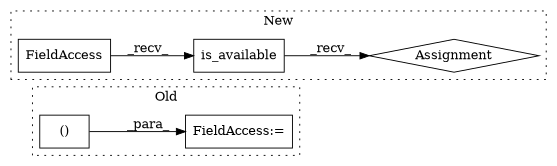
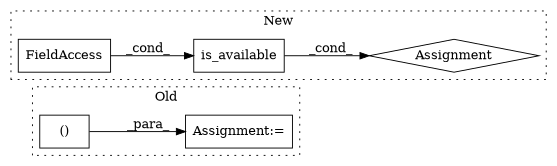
(148, 49) -> (148, 49)
(331, 49) -> (331, 49)
(239, 132) -> (239, 132)
